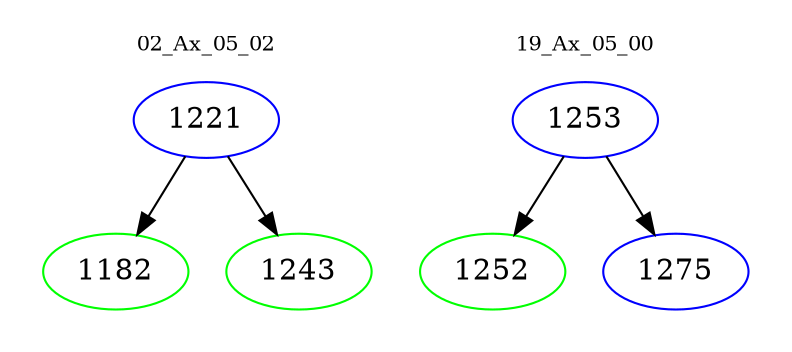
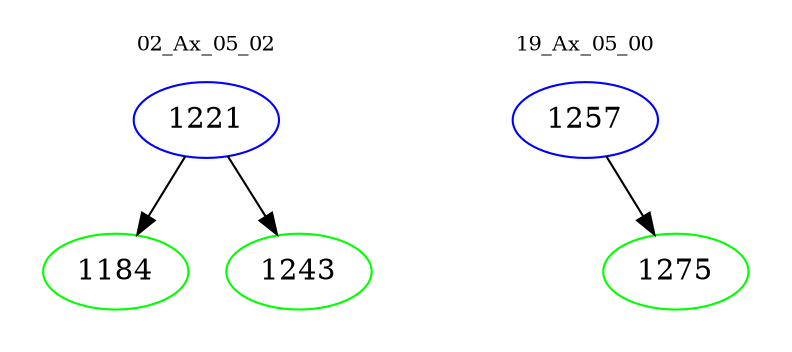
(585, 120) -> (585, 120)
(116, 272) -> (116, 272)
(493, 272) -> none
(676, 272) -> (676, 272)
